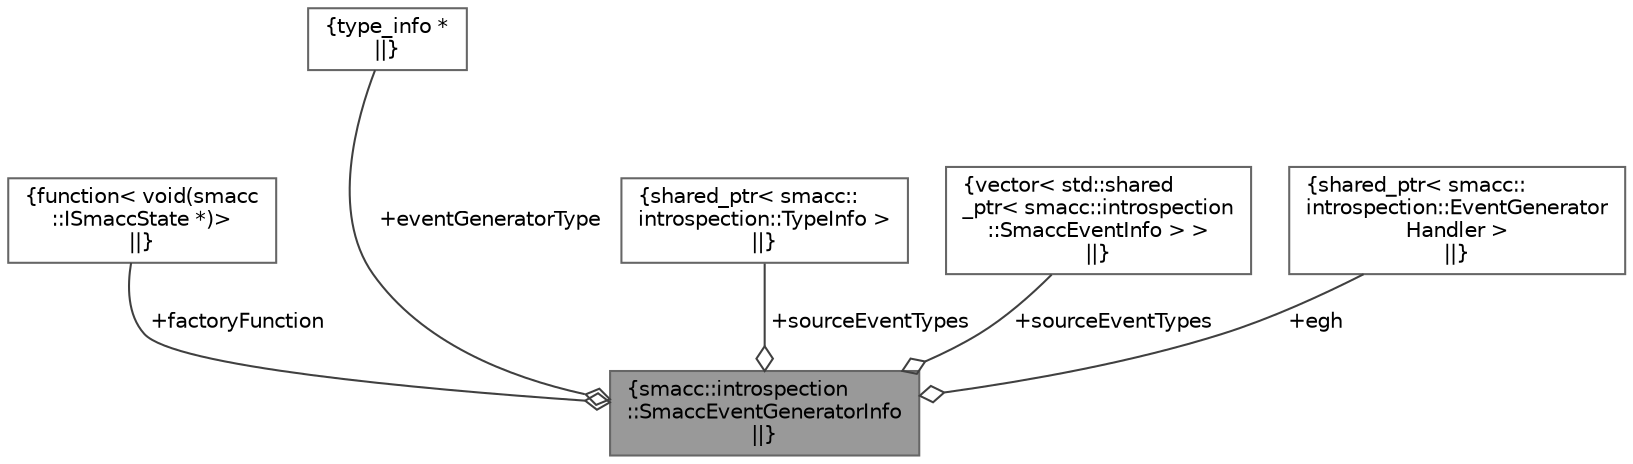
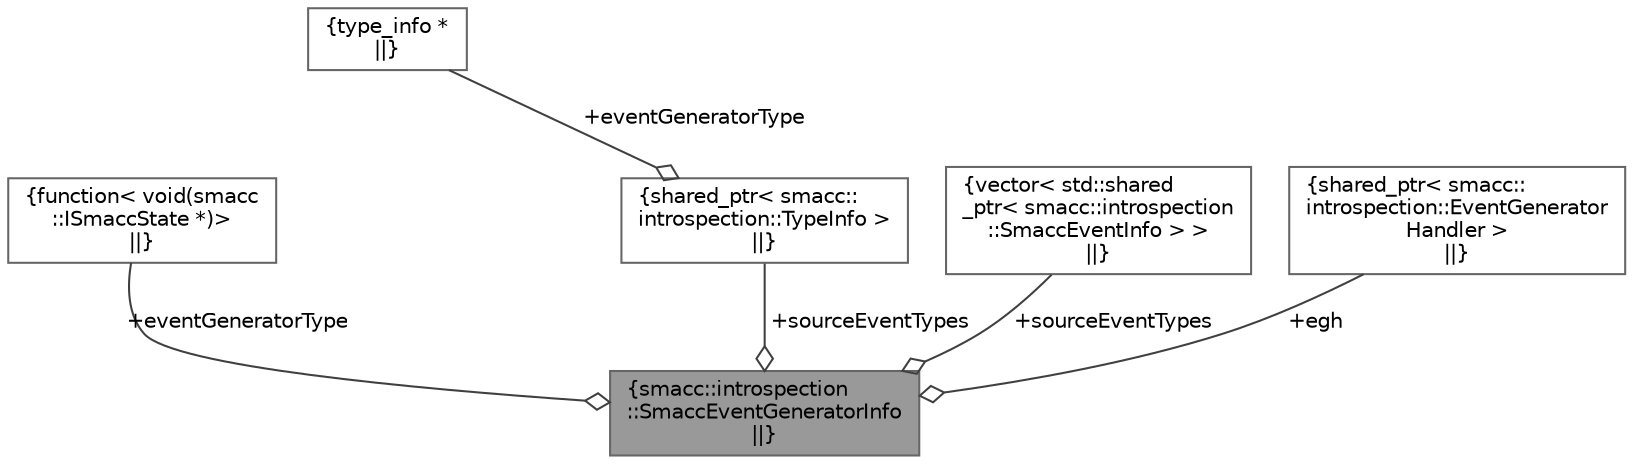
(385, 288) -> (552, 119)
(235, 323) -> (235, 323)
